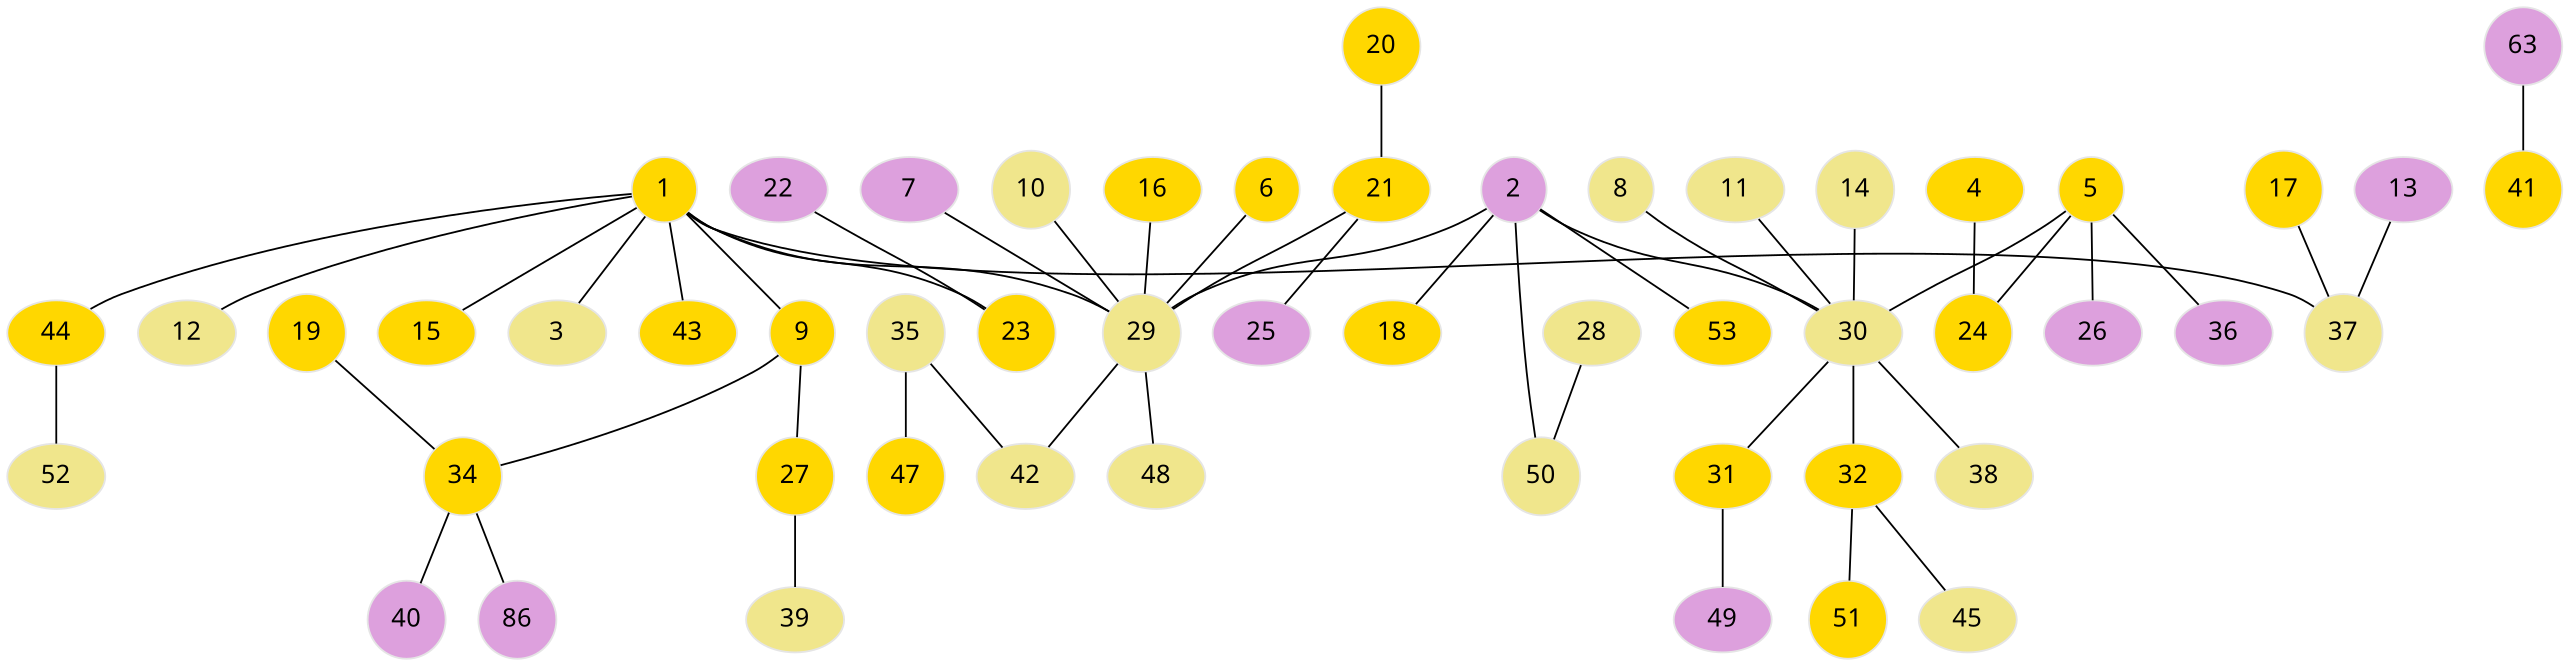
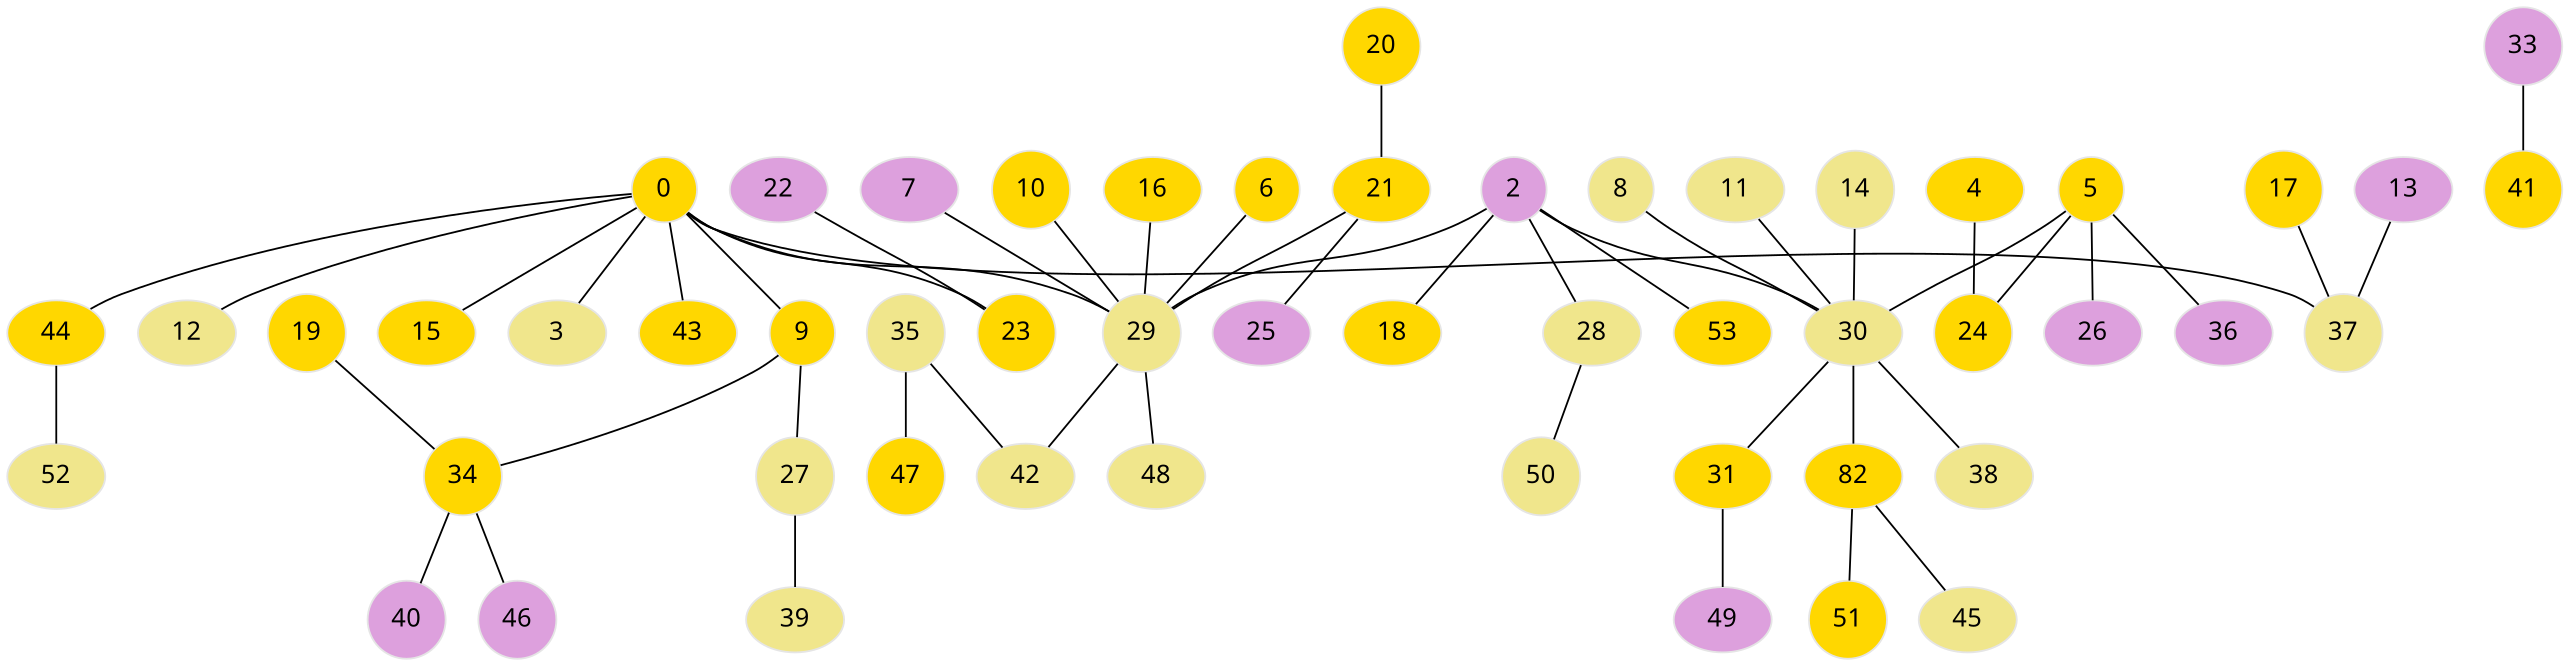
(2523, 46) -> (2523, 46)
(664, 190) -> (664, 190)
(1031, 190) -> (1031, 190)
(1523, 330) -> (1547, 250)
(795, 476) -> (795, 476)
(1853, 476) -> (1853, 476)
(517, 620) -> (517, 620)
